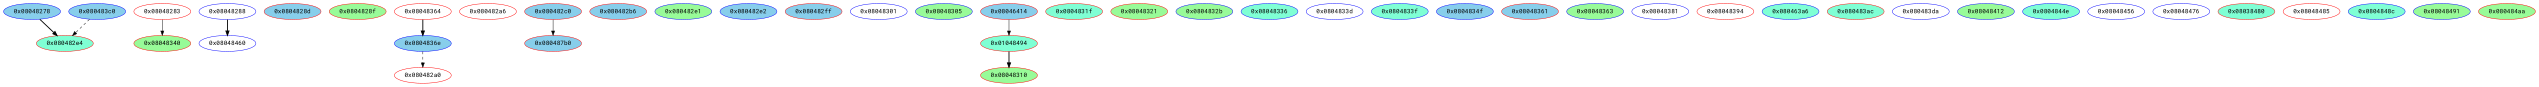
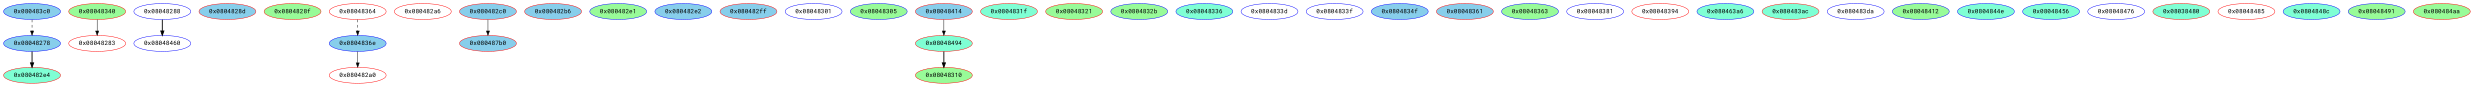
(1009, 12) -> (944, 12)
(1400, 12) -> (1335, 12)
(2116, 12) -> (2051, 12)
(162, 25) -> (97, 25)
(423, 25) -> (358, 25)
(83, 26) -> (32, 25)
(1009, 43) -> (944, 43)
(423, 57) -> (358, 57)
